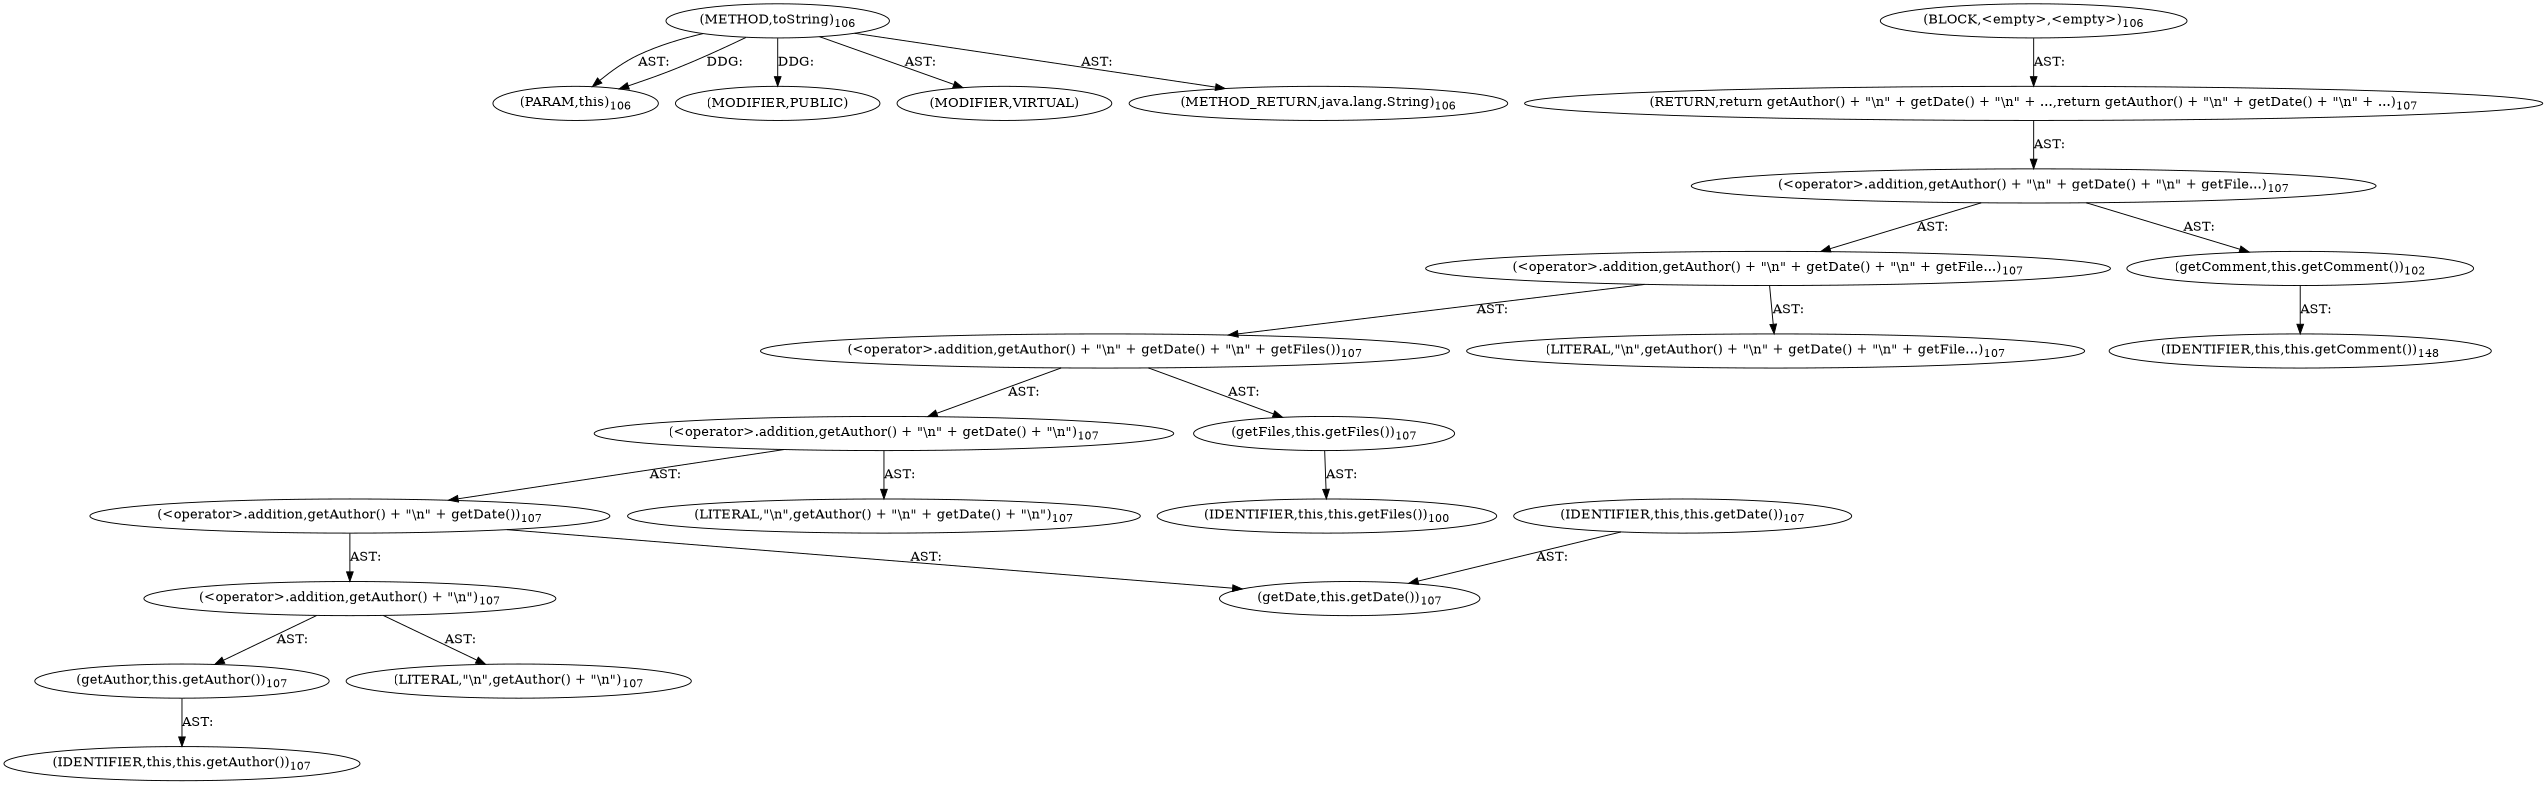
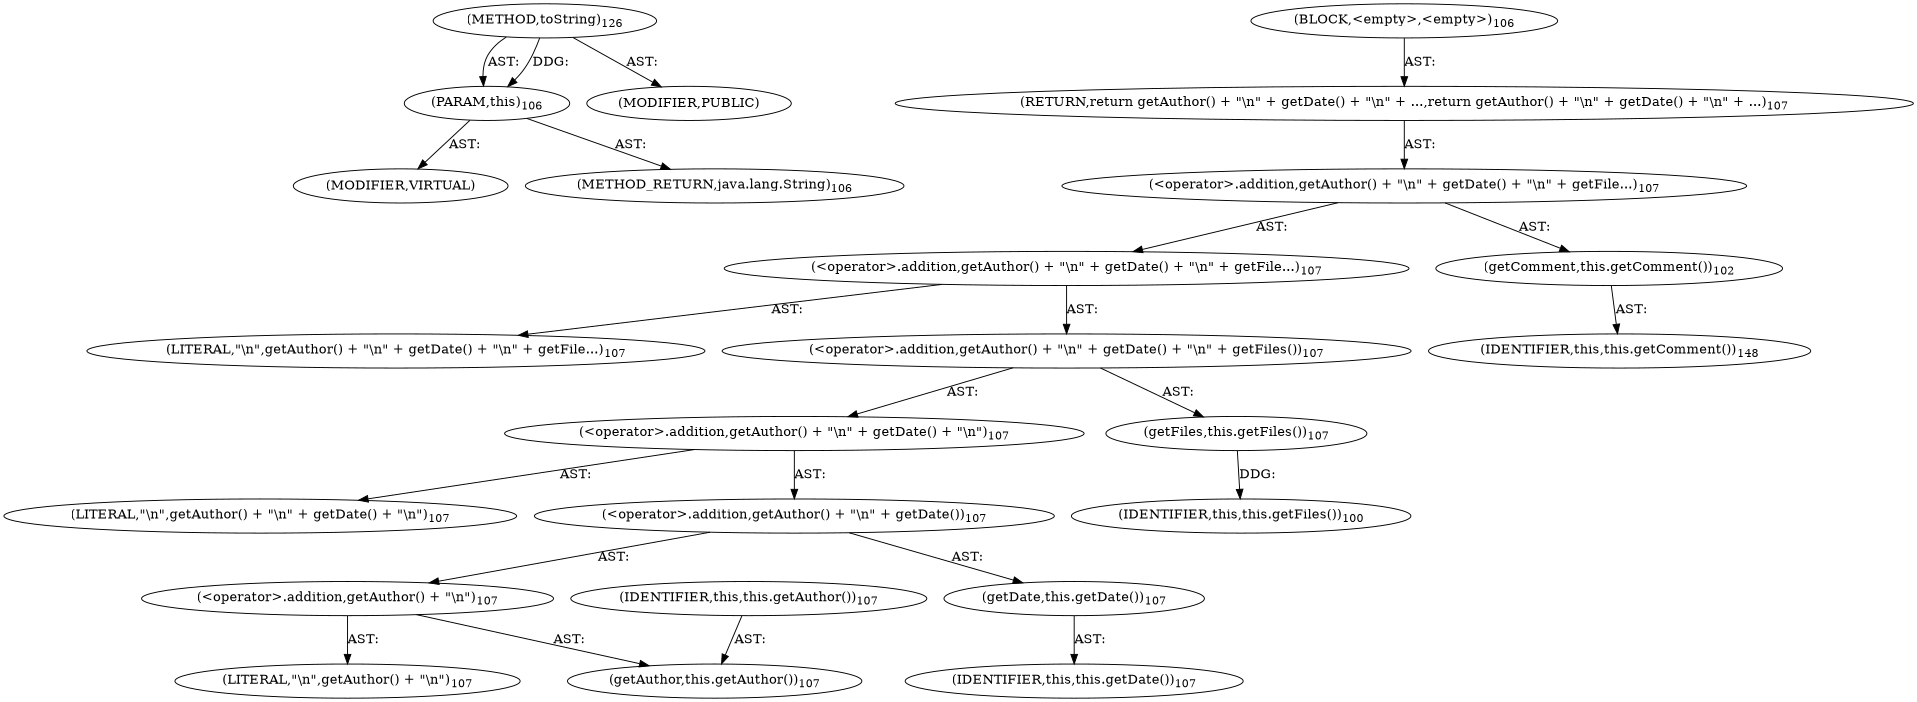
(845, 19) -> (612, 19)
(1035, 60) -> (594, 142)
(887, 61) -> (448, 141)
(798, 62) -> (644, 62)
(1344, 475) -> (1260, 475)
(1519, 557) -> (1074, 635)
(182, 718) -> (734, 635)
